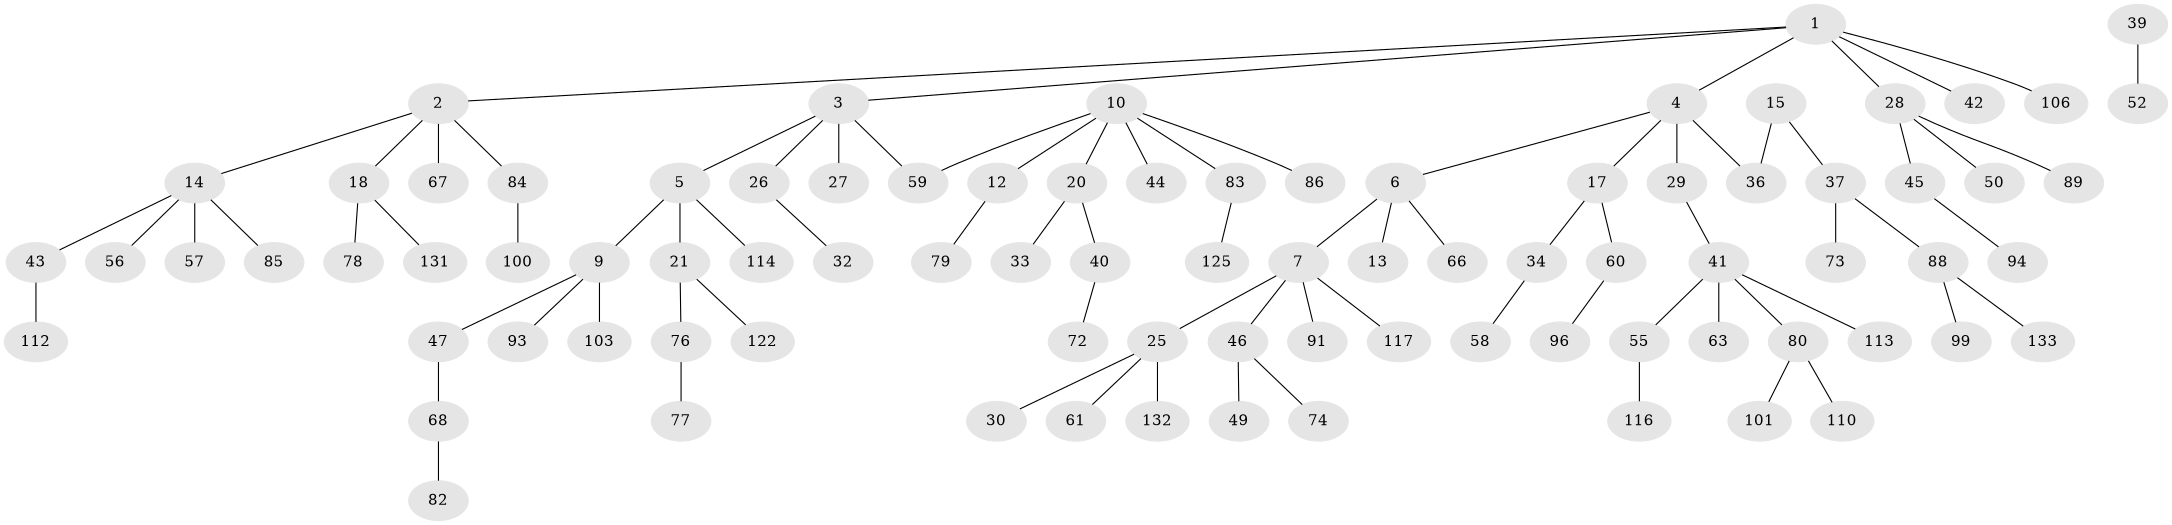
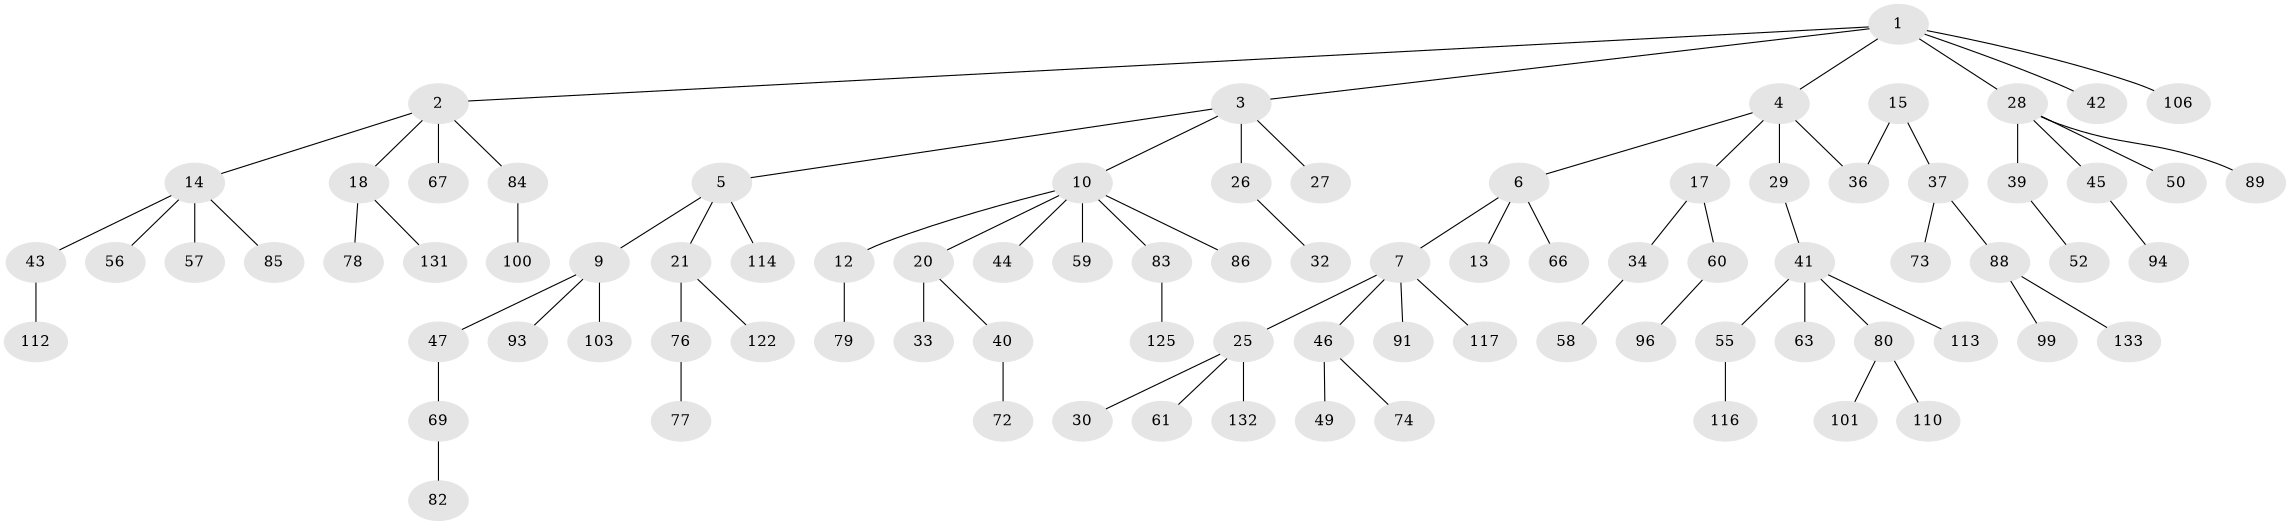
(878, 143) -> (1162, 143)
none -> (2018, 143)
(438, 421) -> (438, 421)
